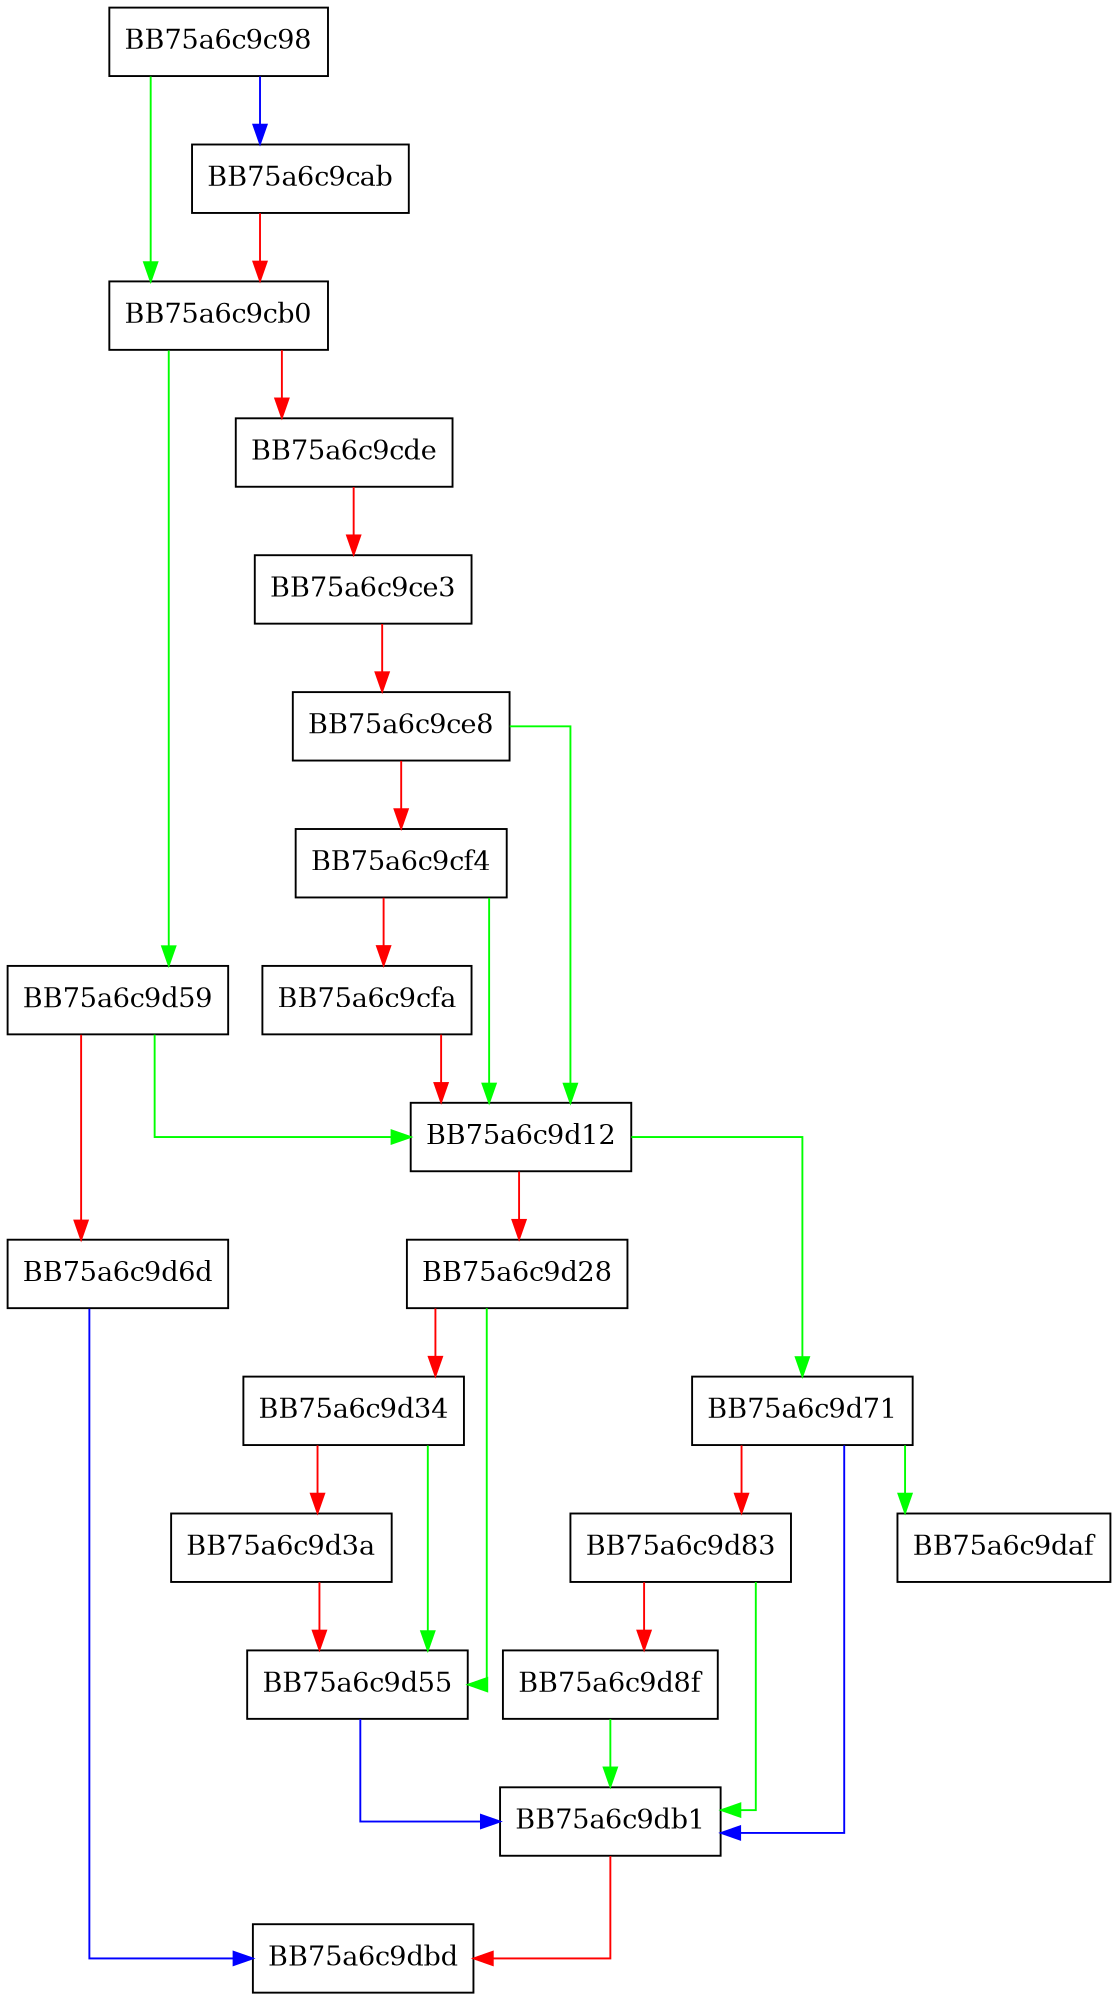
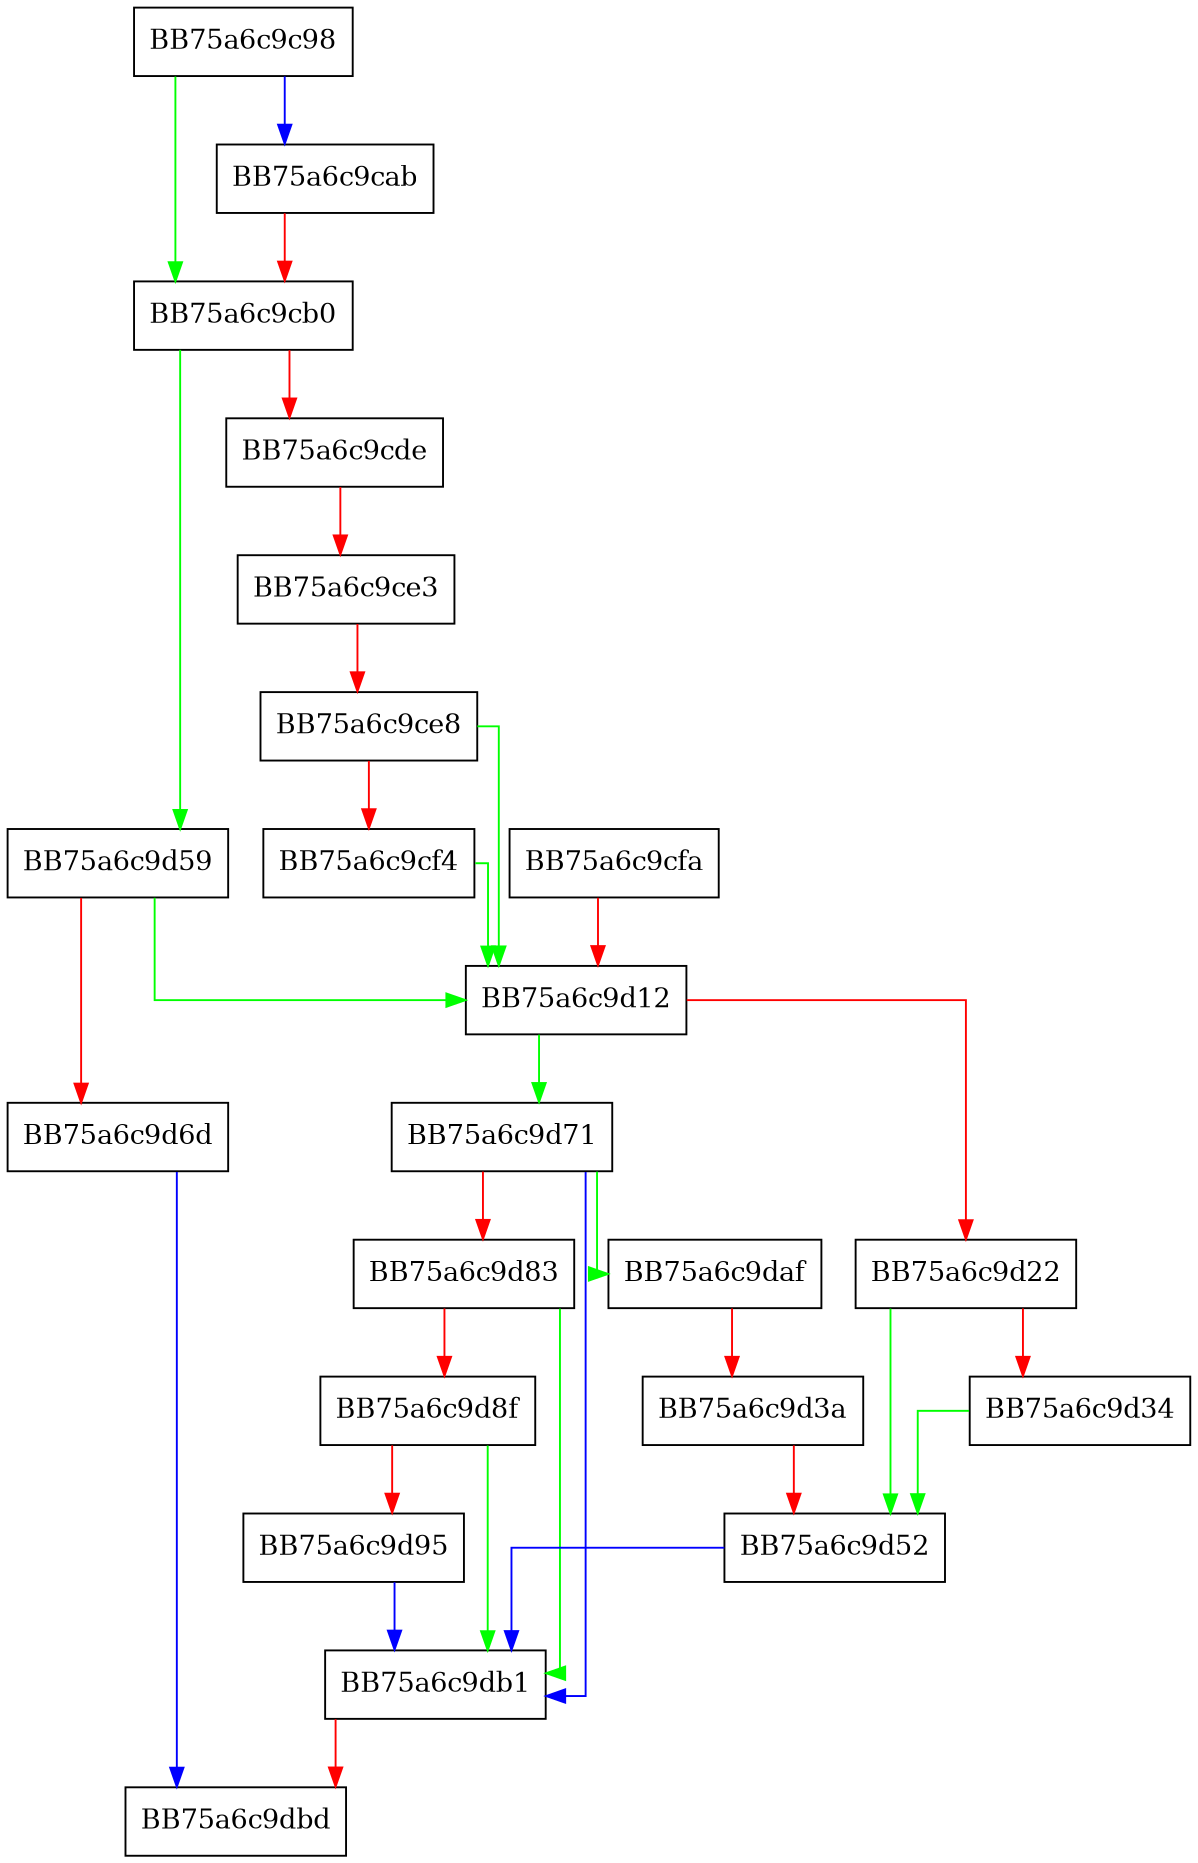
(384, 922) -> none
(517, 1274) -> (966, 1274)
(318, 1470) -> (732, 1333)
none -> (354, 1548)
(357, 1685) -> (835, 1548)
